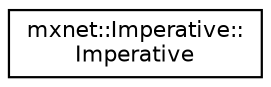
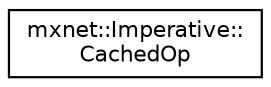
(135, 44) -> (135, 44)
